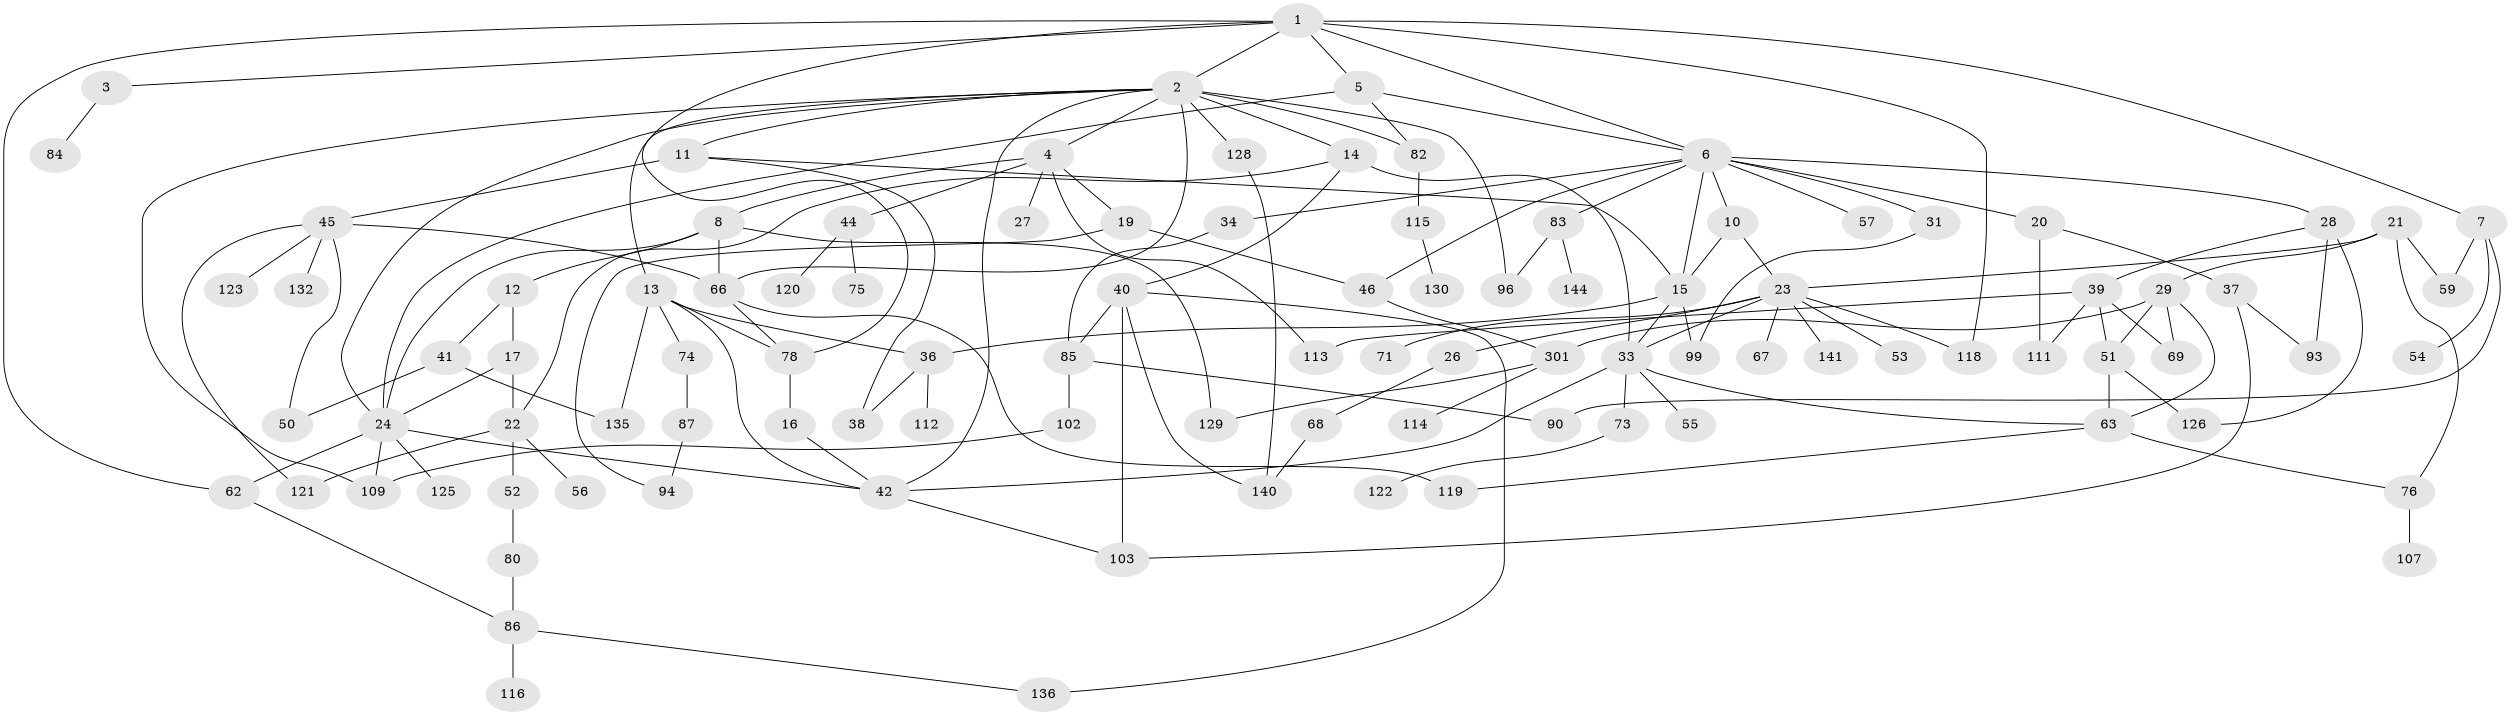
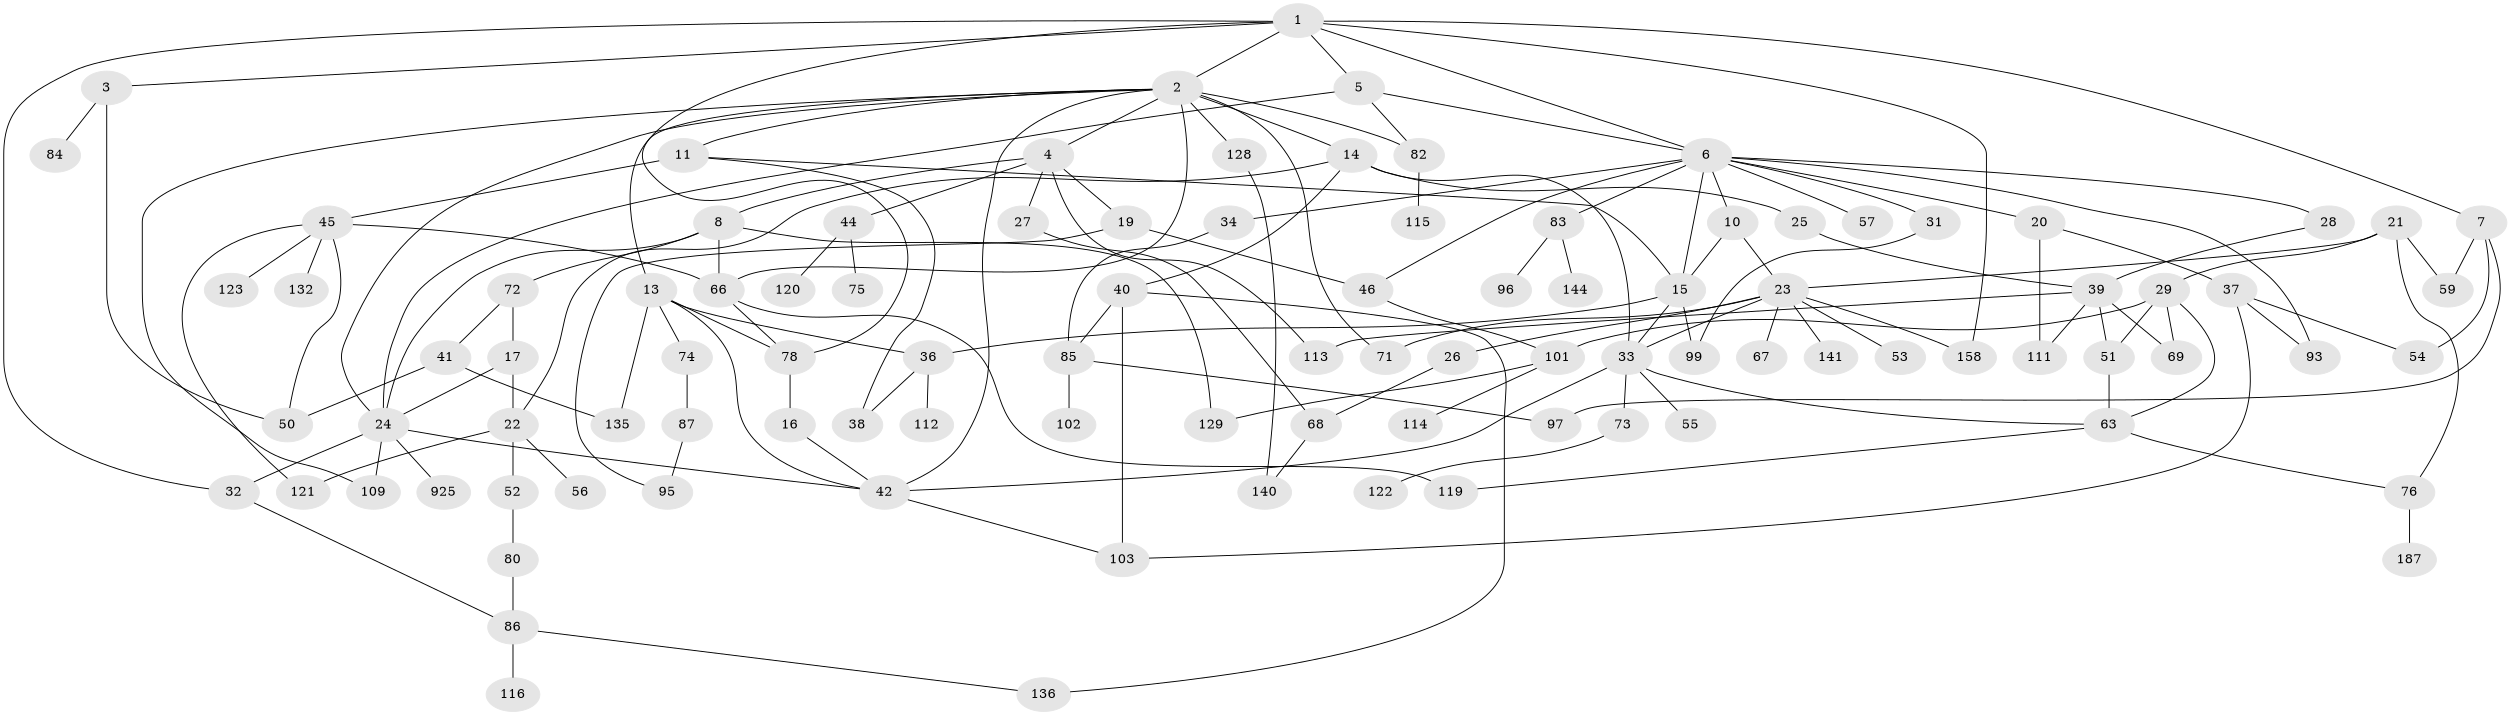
(1402, 123) -> (1304, 196)
none -> (1800, 223)
none -> (1198, 284)
(513, 290) -> (513, 290)
(1437, 290) -> none
(2322, 290) -> (2045, 200)
none -> (109, 306)
none -> (2325, 324)
(1558, 358) -> (1558, 358)
(1970, 358) -> (1970, 358)
(1160, 413) -> none
(1556, 425) -> (1556, 425)
(2194, 425) -> none
(717, 447) -> none
(234, 492) -> (234, 492)
(444, 492) -> (444, 492)
(667, 492) -> (667, 492)
(2410, 560) -> (2410, 560)
